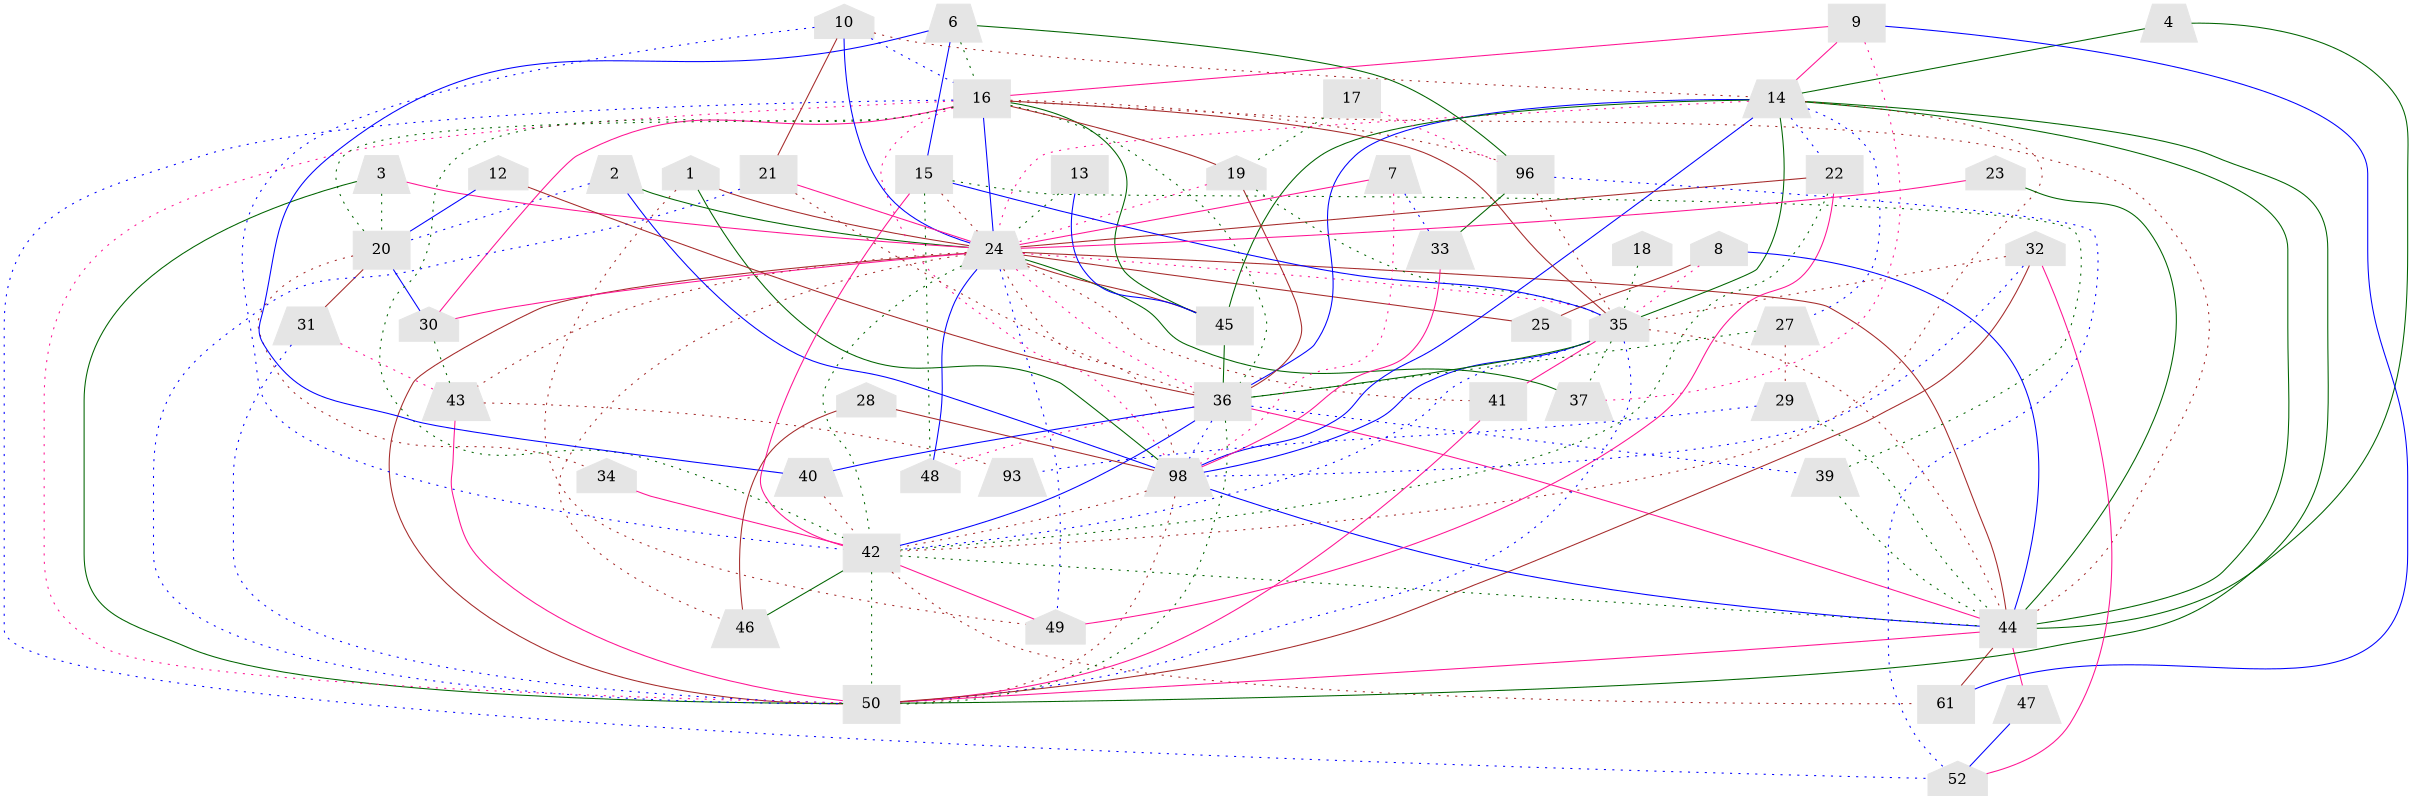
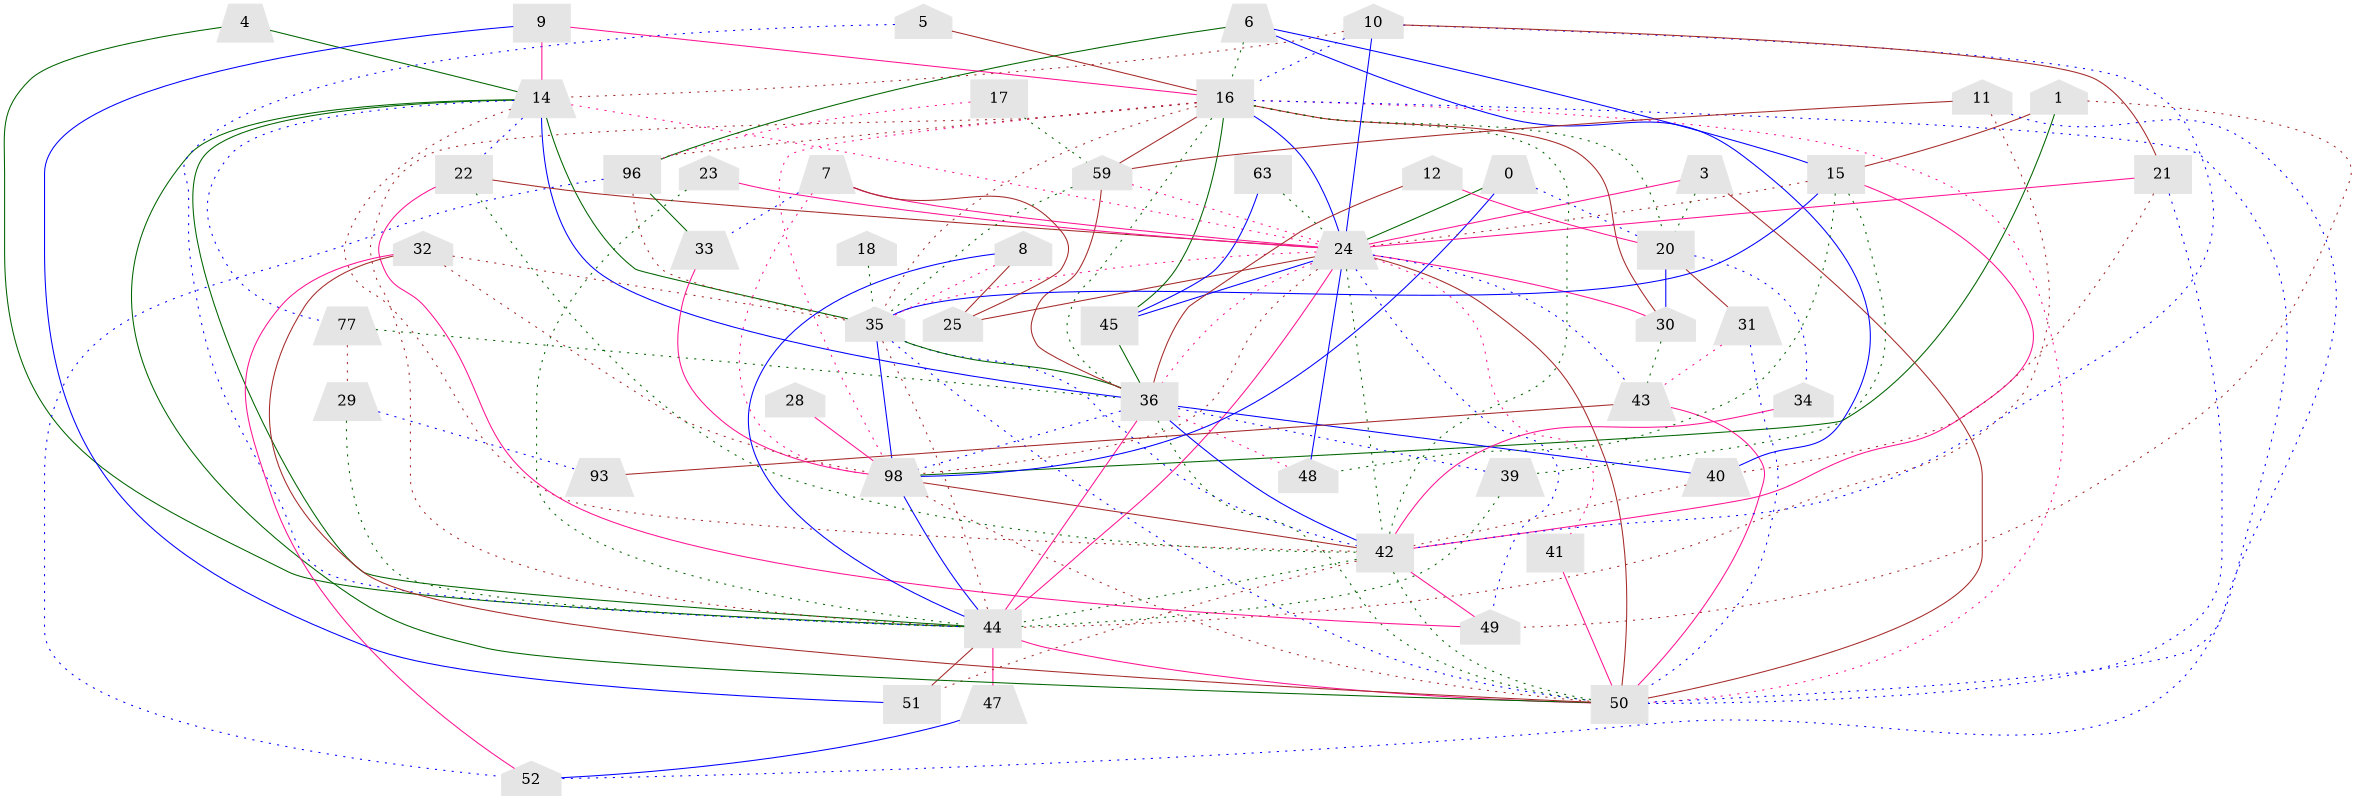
none -> (924, 23)
none -> (1982, 99)
(645, 129) -> (1544, 140)
(1353, 141) -> none
(1404, 147) -> (1017, 176)
(615, 175) -> (1509, 175)
(1080, 175) -> (1263, 175)
(1236, 175) -> (1102, 175)
none -> (1023, 202)
(443, 211) -> (1540, 216)
(862, 227) -> (1948, 143)
(1607, 284) -> (1189, 454)
(1112, 287) -> (1234, 286)
(700, 289) -> (1500, 288)
(1501, 303) -> none
(988, 308) -> (2057, 334)
(1785, 326) -> (347, 326)
(1556, 365) -> none
(2168, 371) -> (573, 526)
(1236, 372) -> (1496, 397)
(1579, 402) -> none
(739, 419) -> (1095, 441)
(339, 421) -> (1780, 295)
(1044, 445) -> (844, 439)
(1687, 450) -> (644, 397)
(1024, 523) -> (1140, 515)
(745, 629) -> none
(179, 644) -> (1982, 510)
(1946, 704) -> (912, 704)
